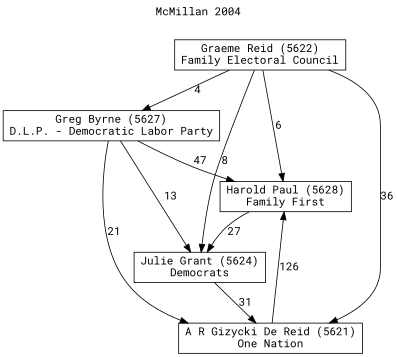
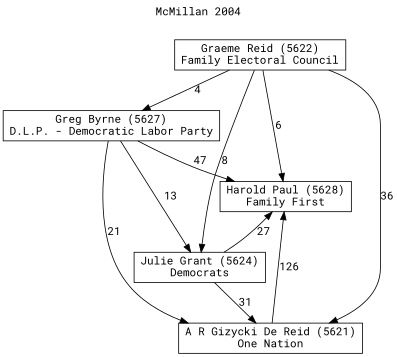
(228, 226) -> (246, 236)
